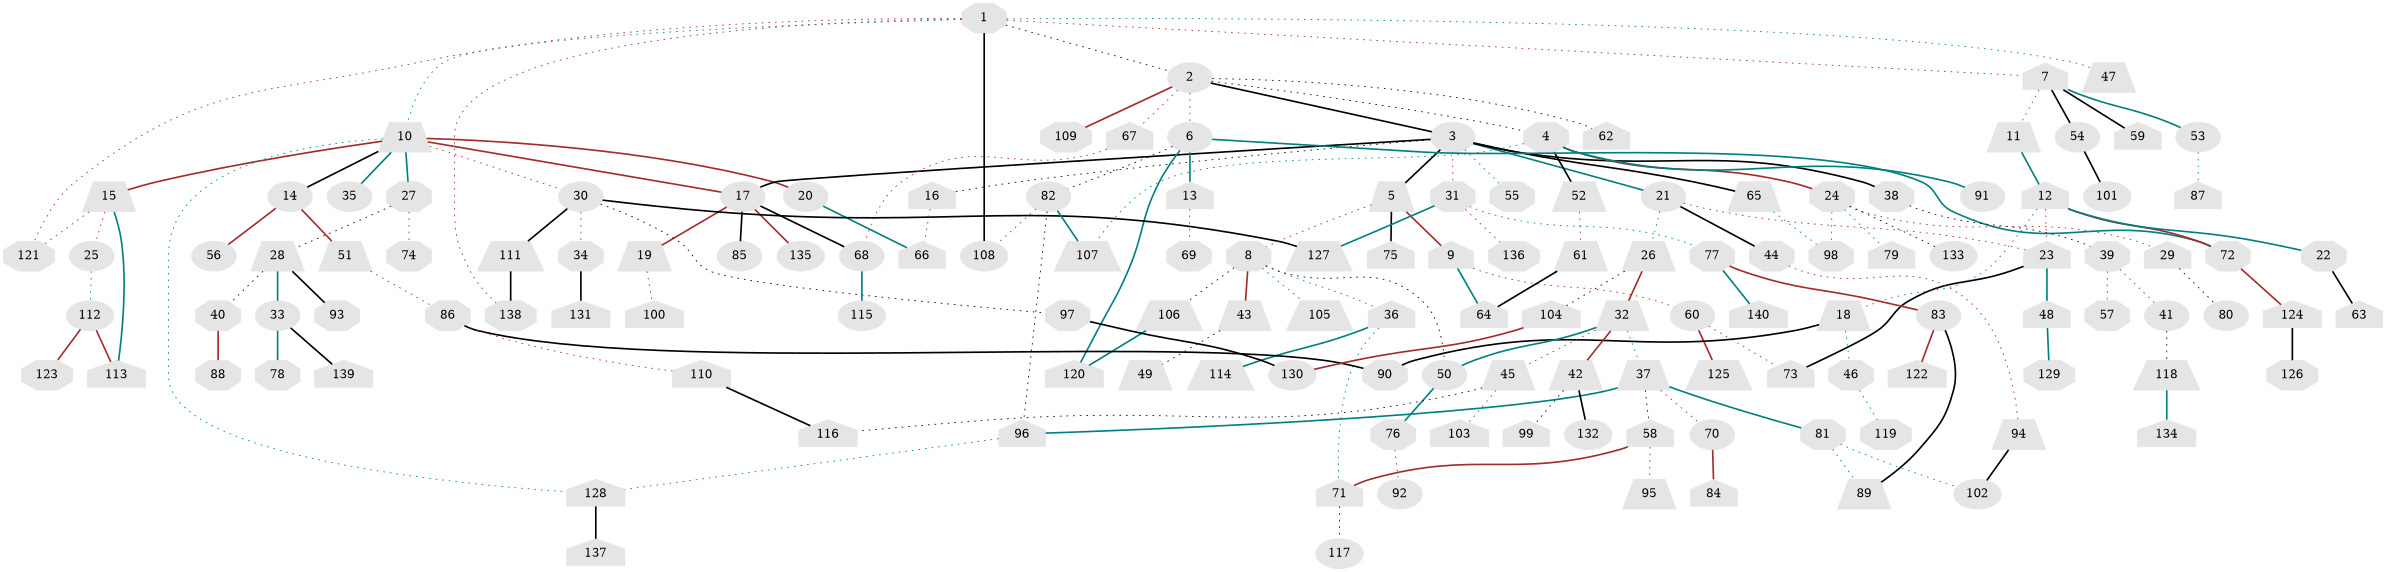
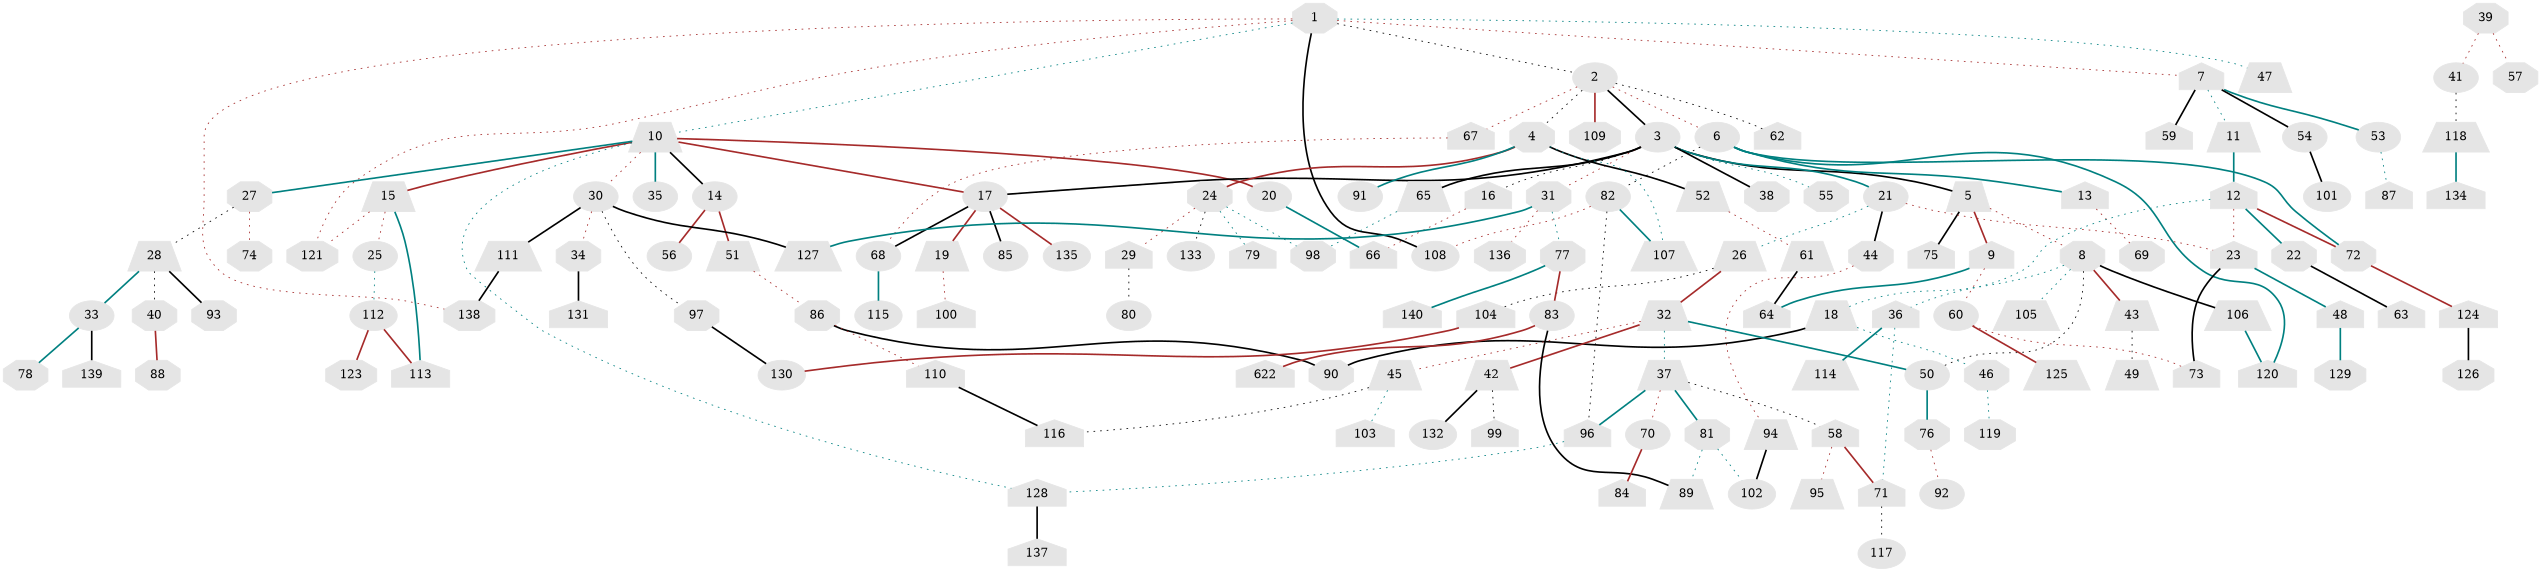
(1959, 220) -> none
(1211, 284) -> (2157, 288)
(1917, 375) -> (1265, 375)
